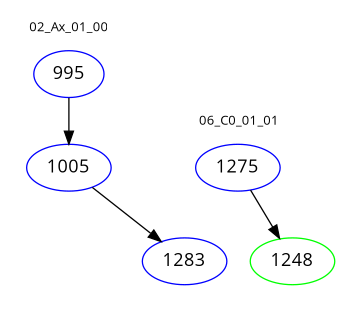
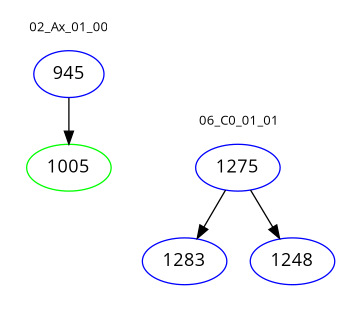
(69, 74) -> (69, 74)
(69, 168) -> (69, 168)
(122, 210) -> (215, 209)
(292, 261) -> (292, 261)
